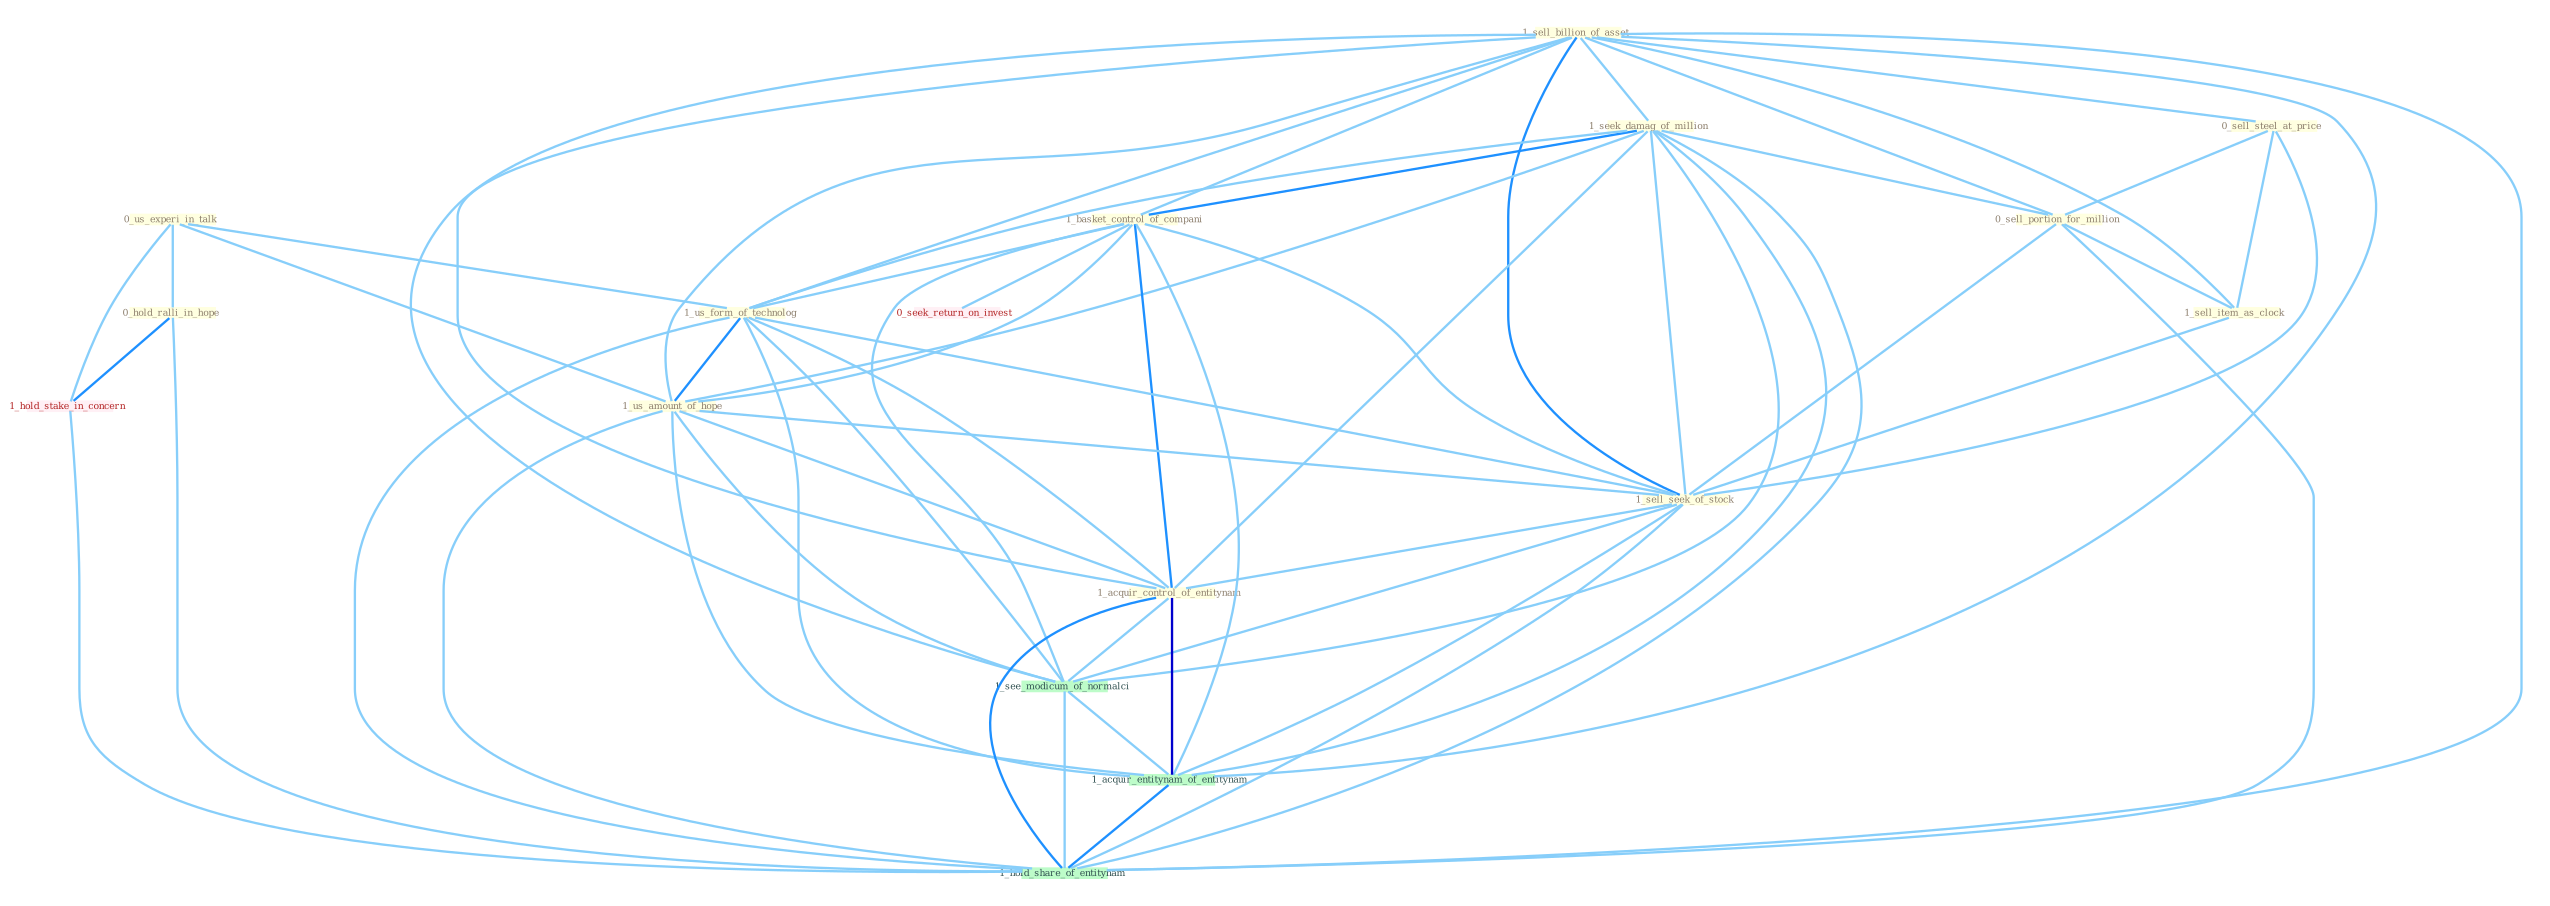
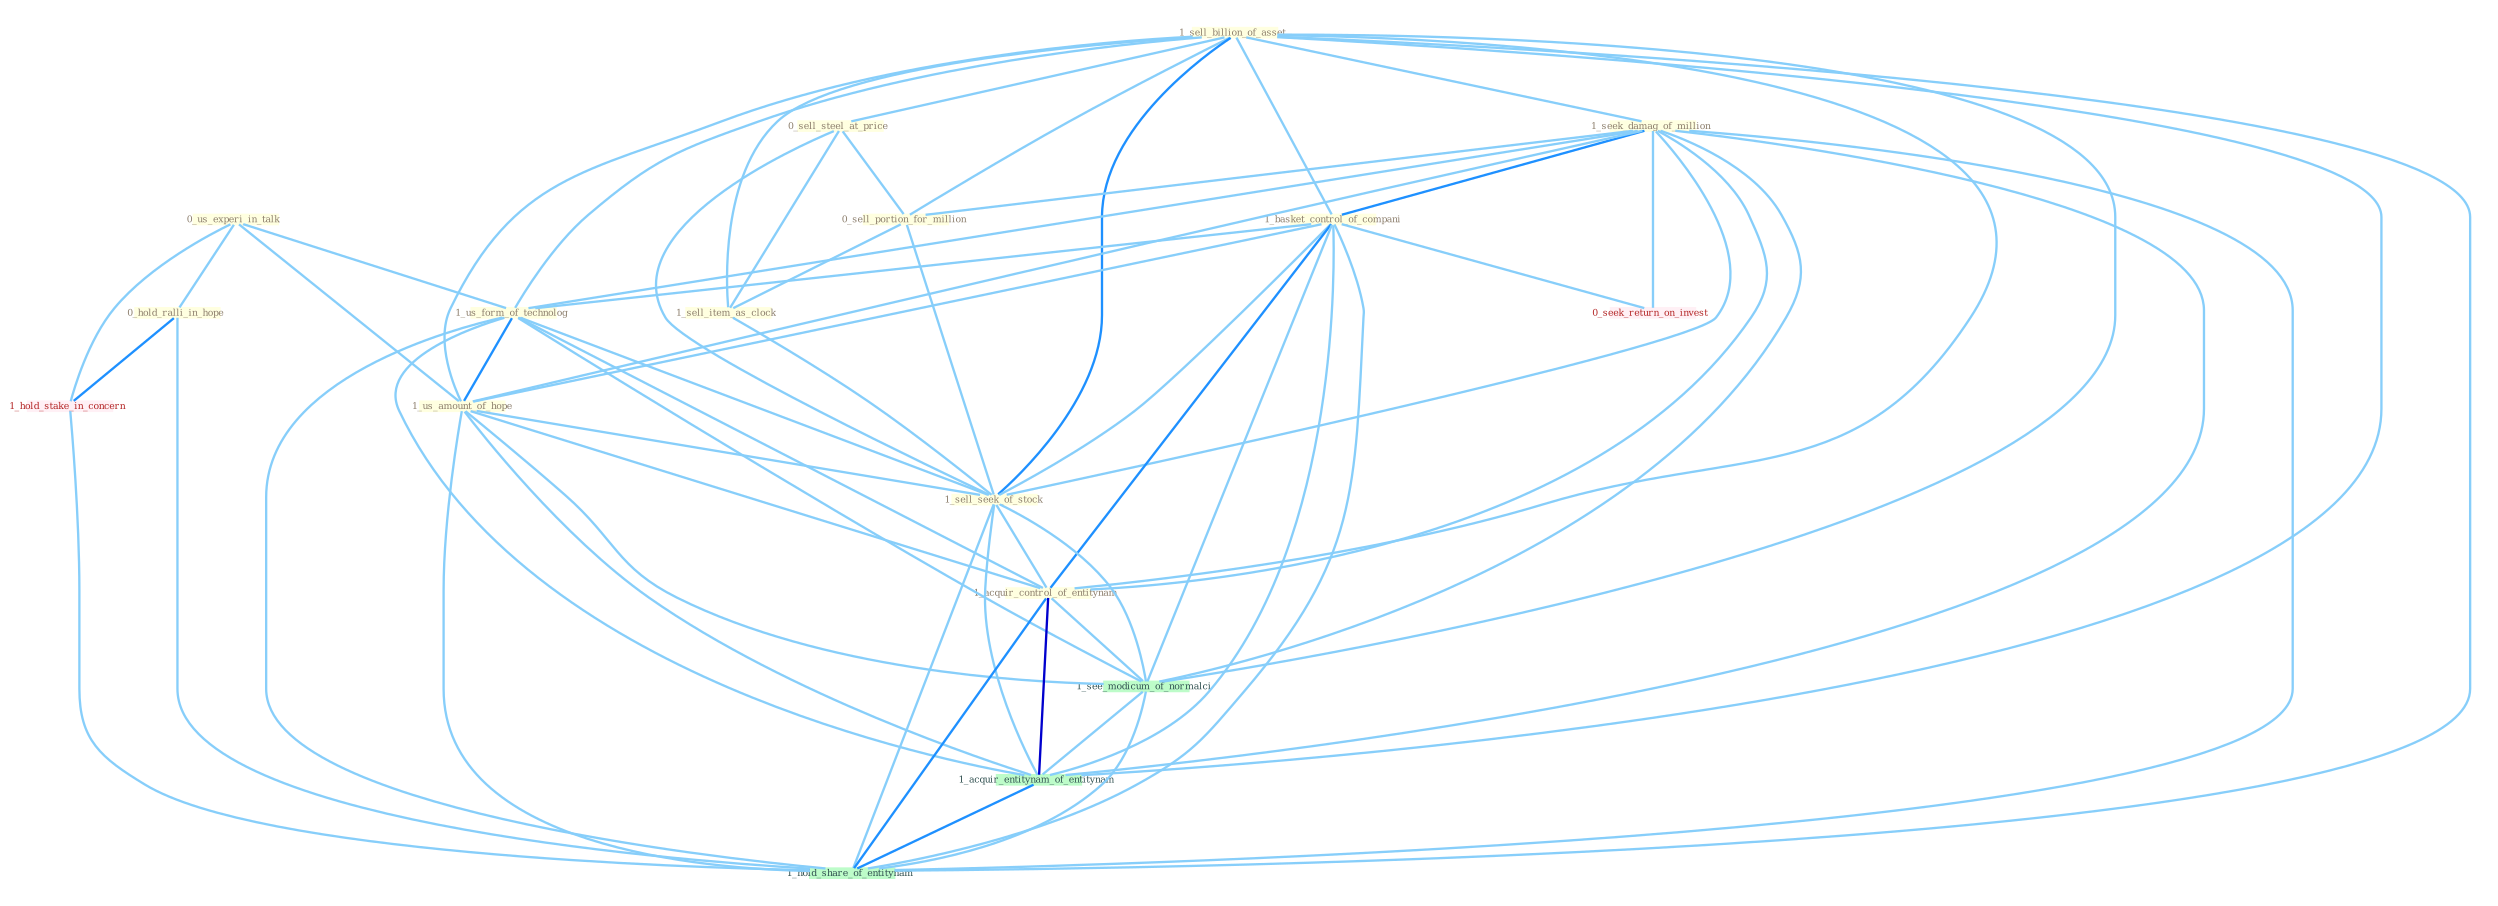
none -> (1653, 219)
(2288, 761) -> (1295, 624)
